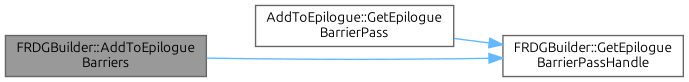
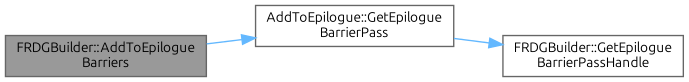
(348, 59) -> (224, 42)
